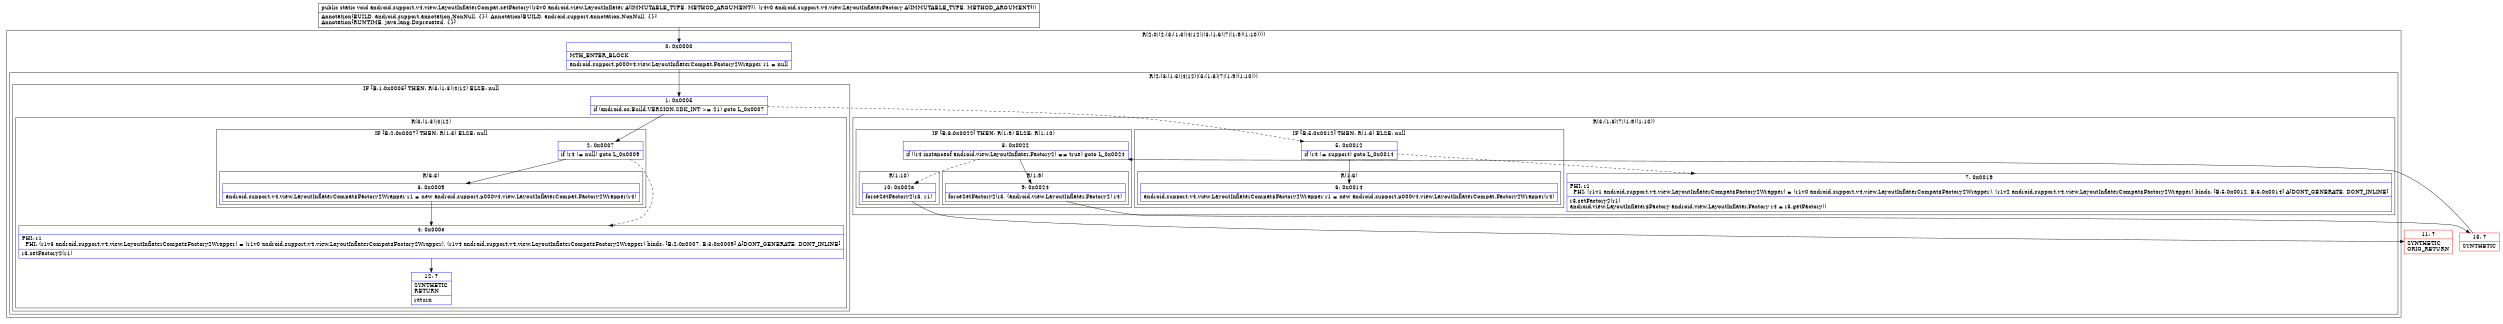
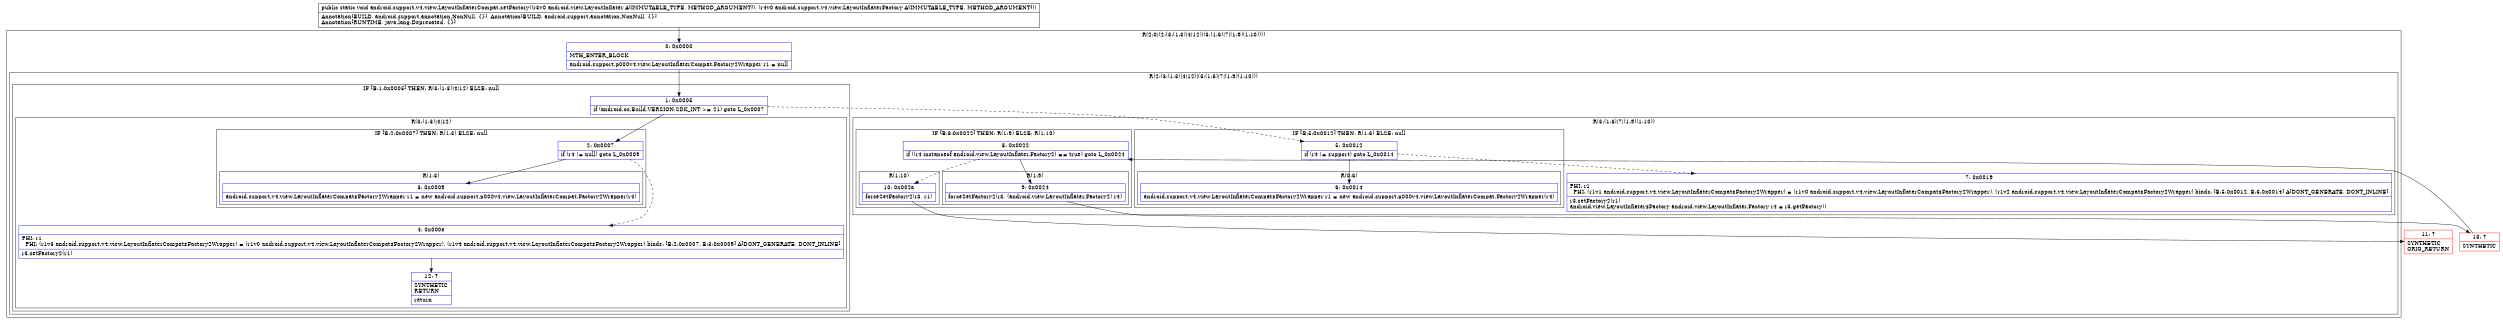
(431, 176) -> (431, 176)
(1349, 176) -> (1349, 176)
(431, 212) -> none
